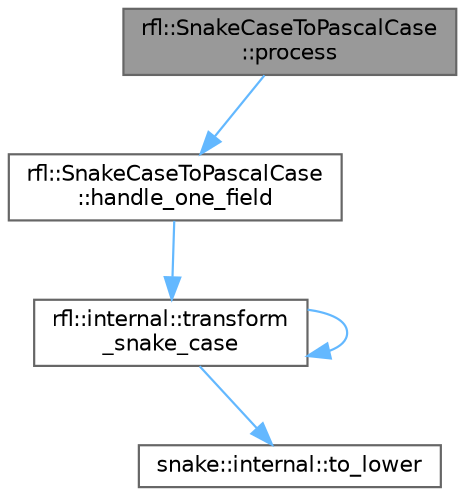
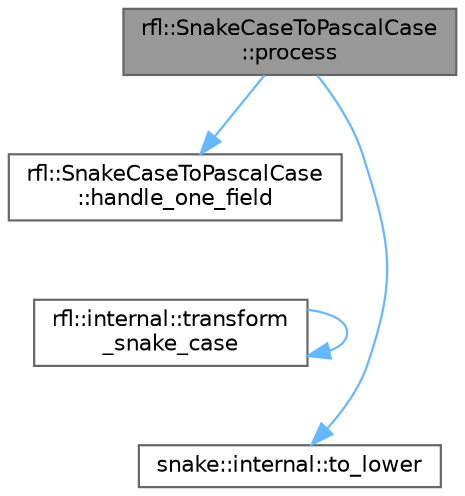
(173, 249) -> none
(228, 397) -> (386, 252)
